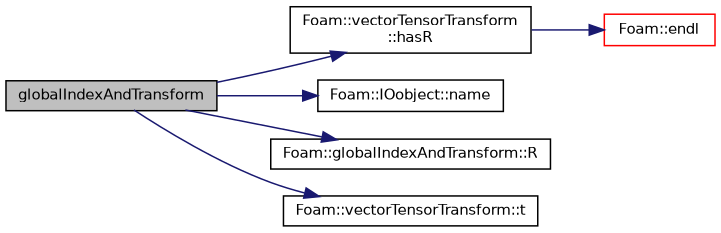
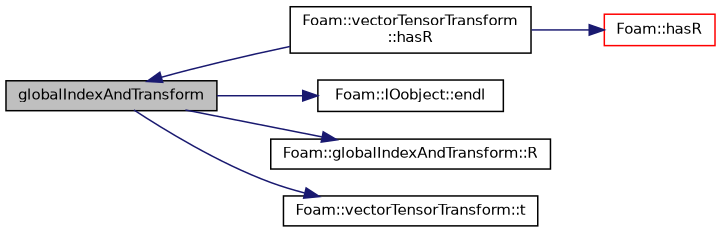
(660, 30) -> (660, 30)
(274, 70) -> (225, 61)
(411, 96) -> (411, 96)
